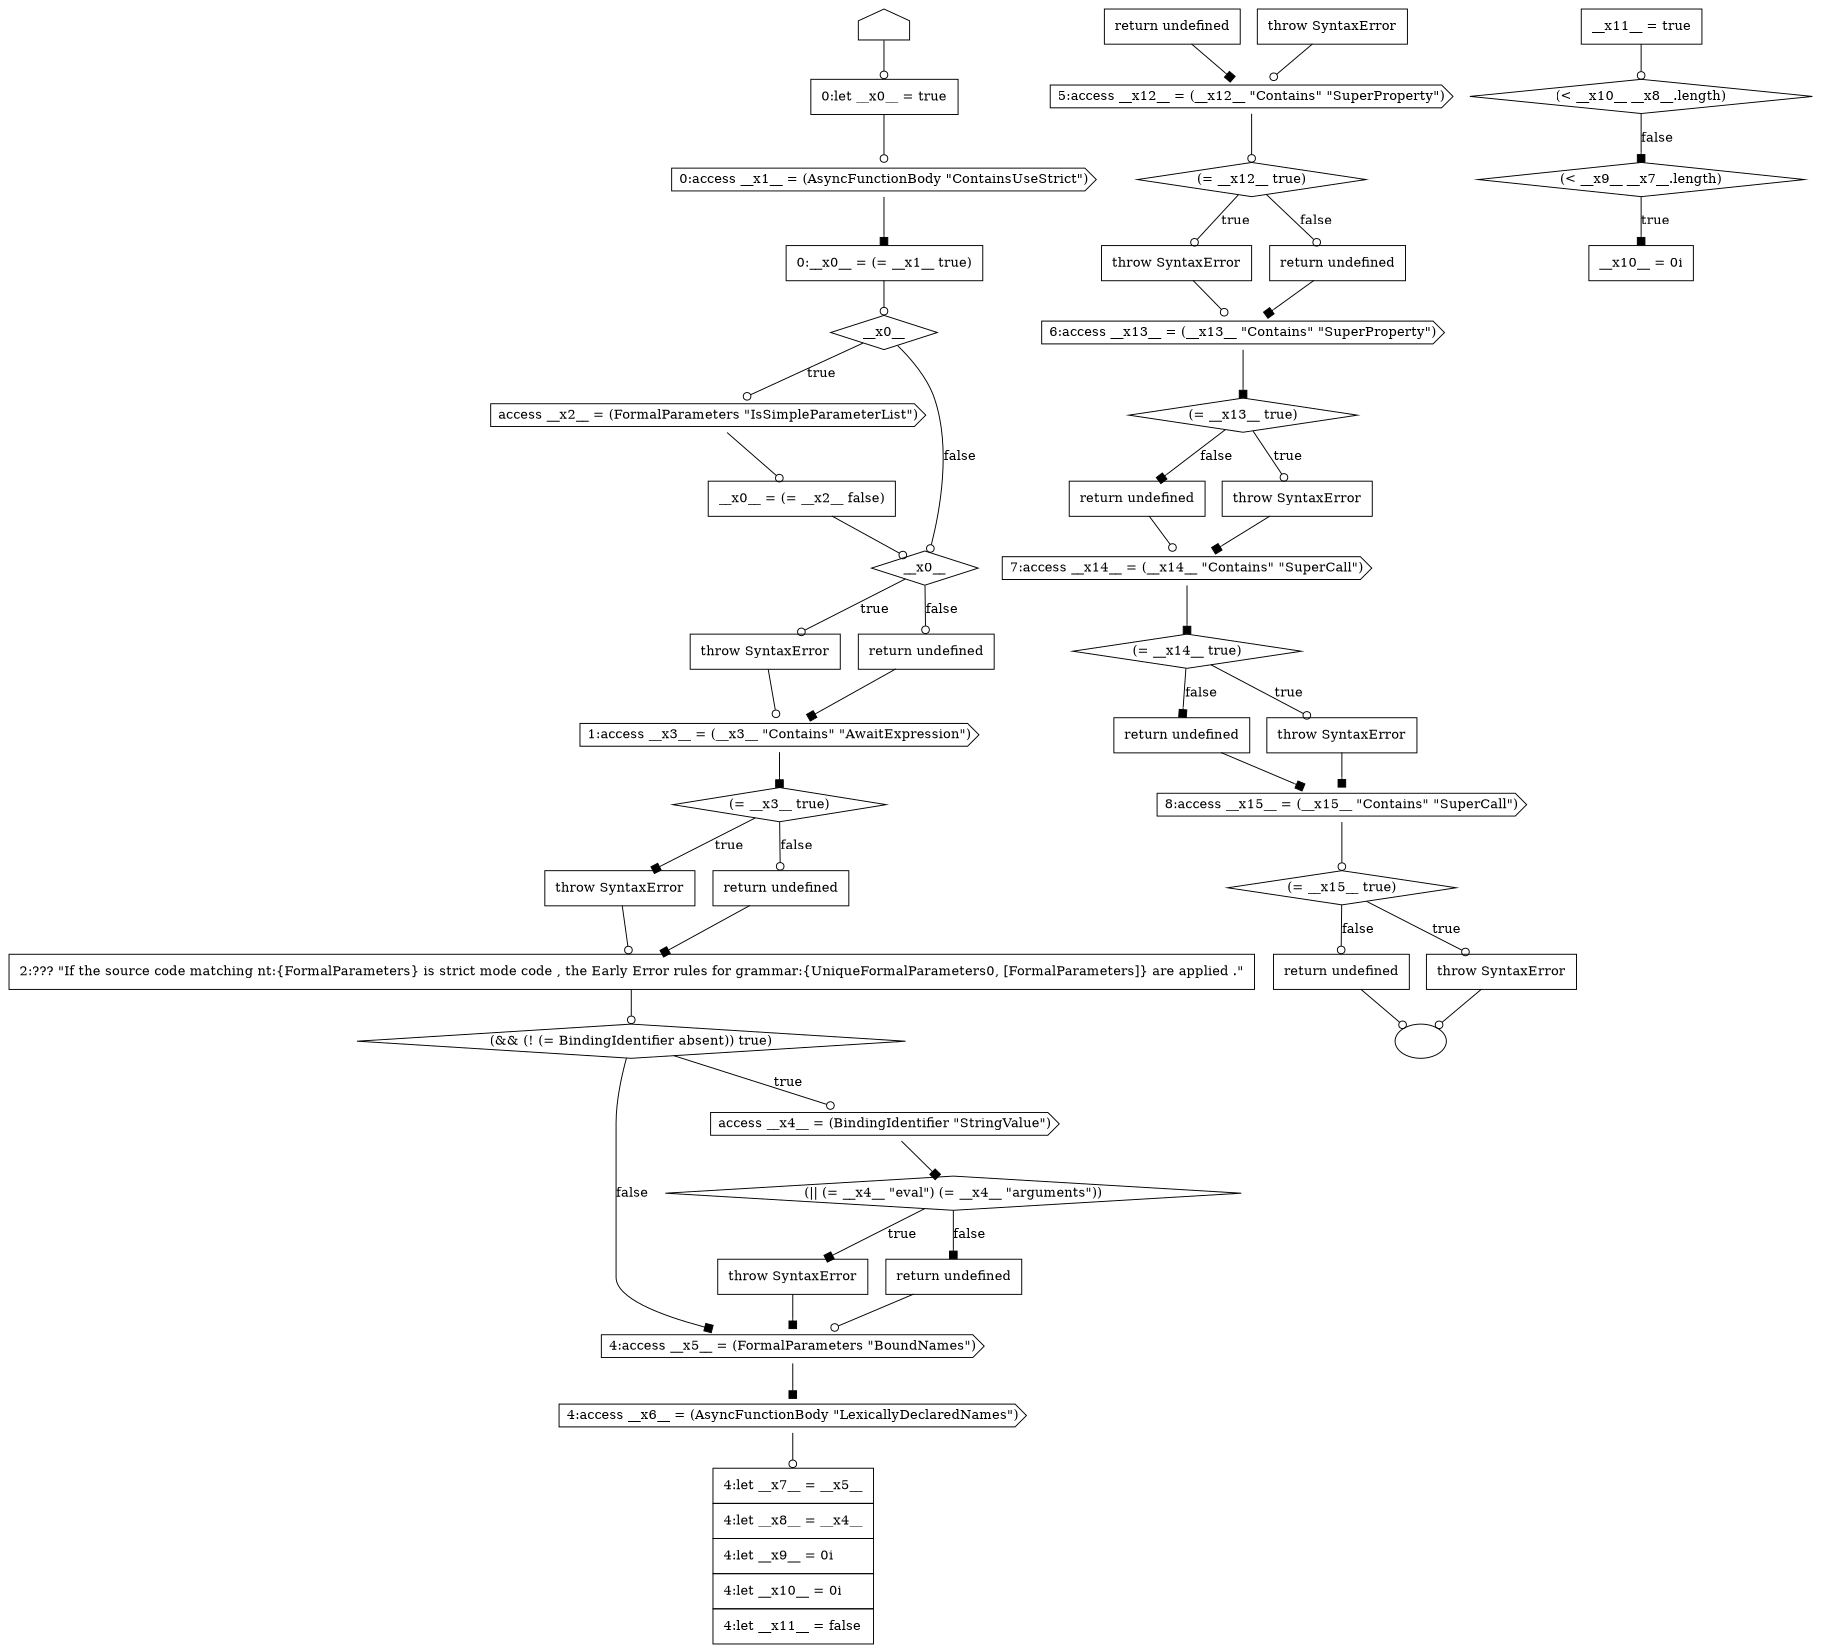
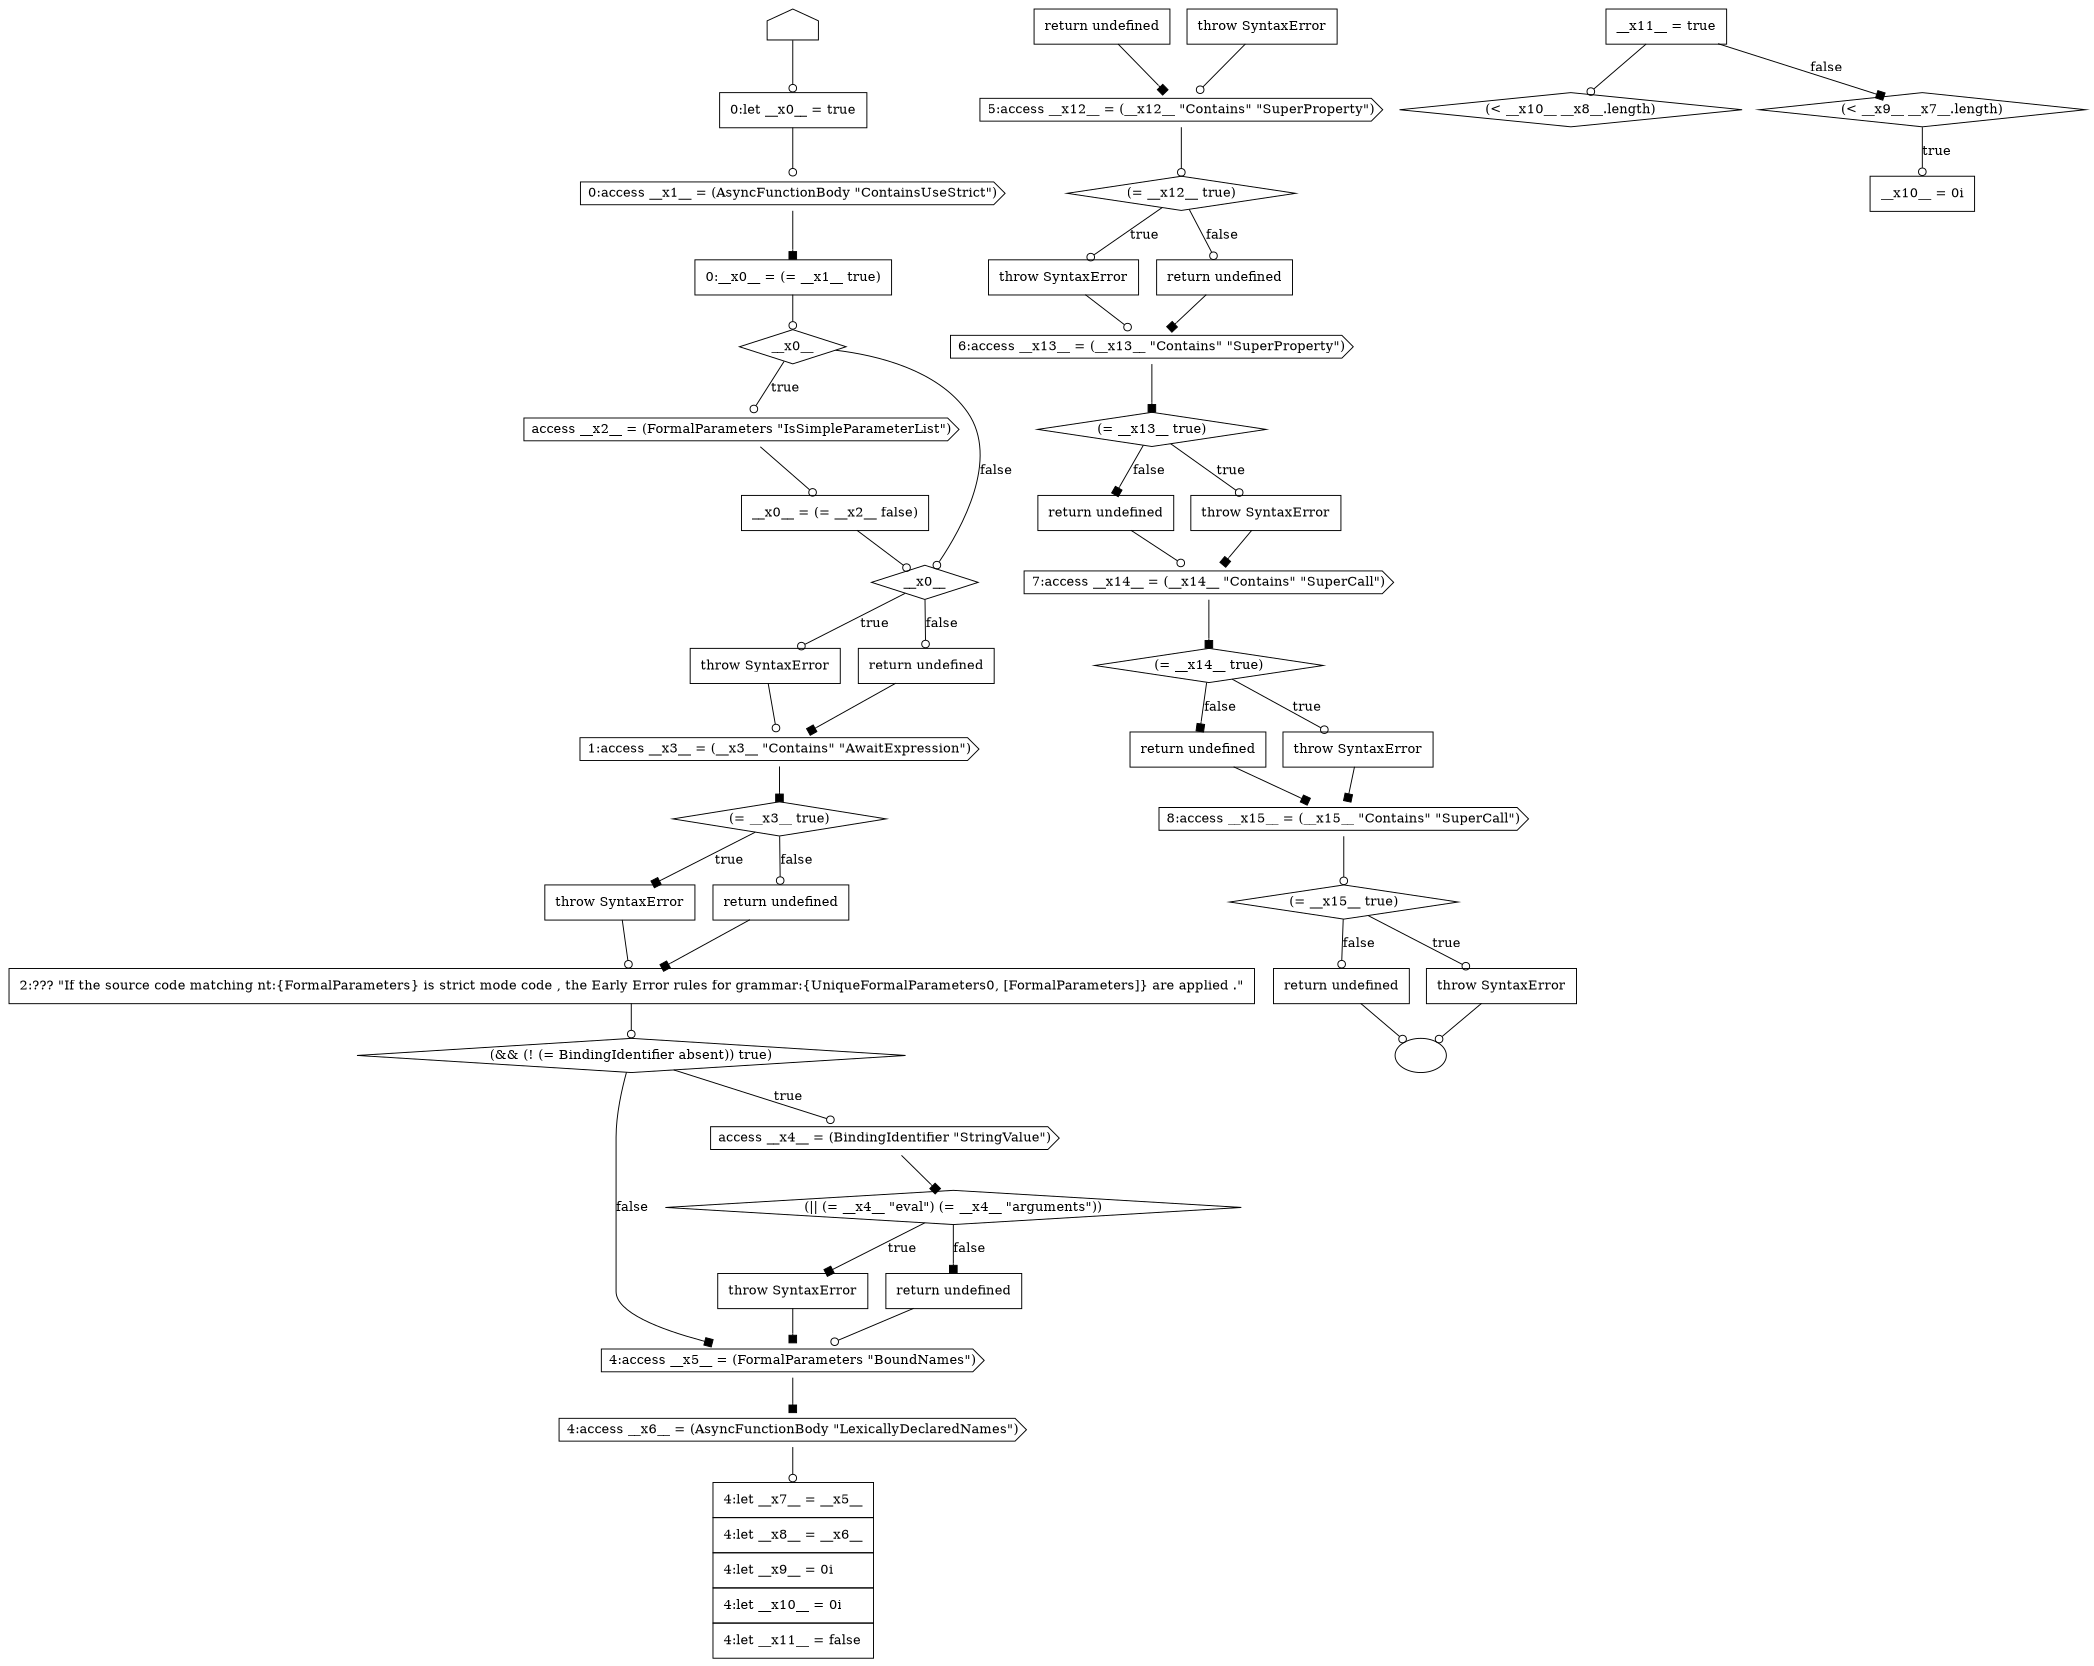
(1641, 133) -> (1796, 69)
(1641, 216) -> (1922, 148)
(793, 1520) -> (793, 1535)
